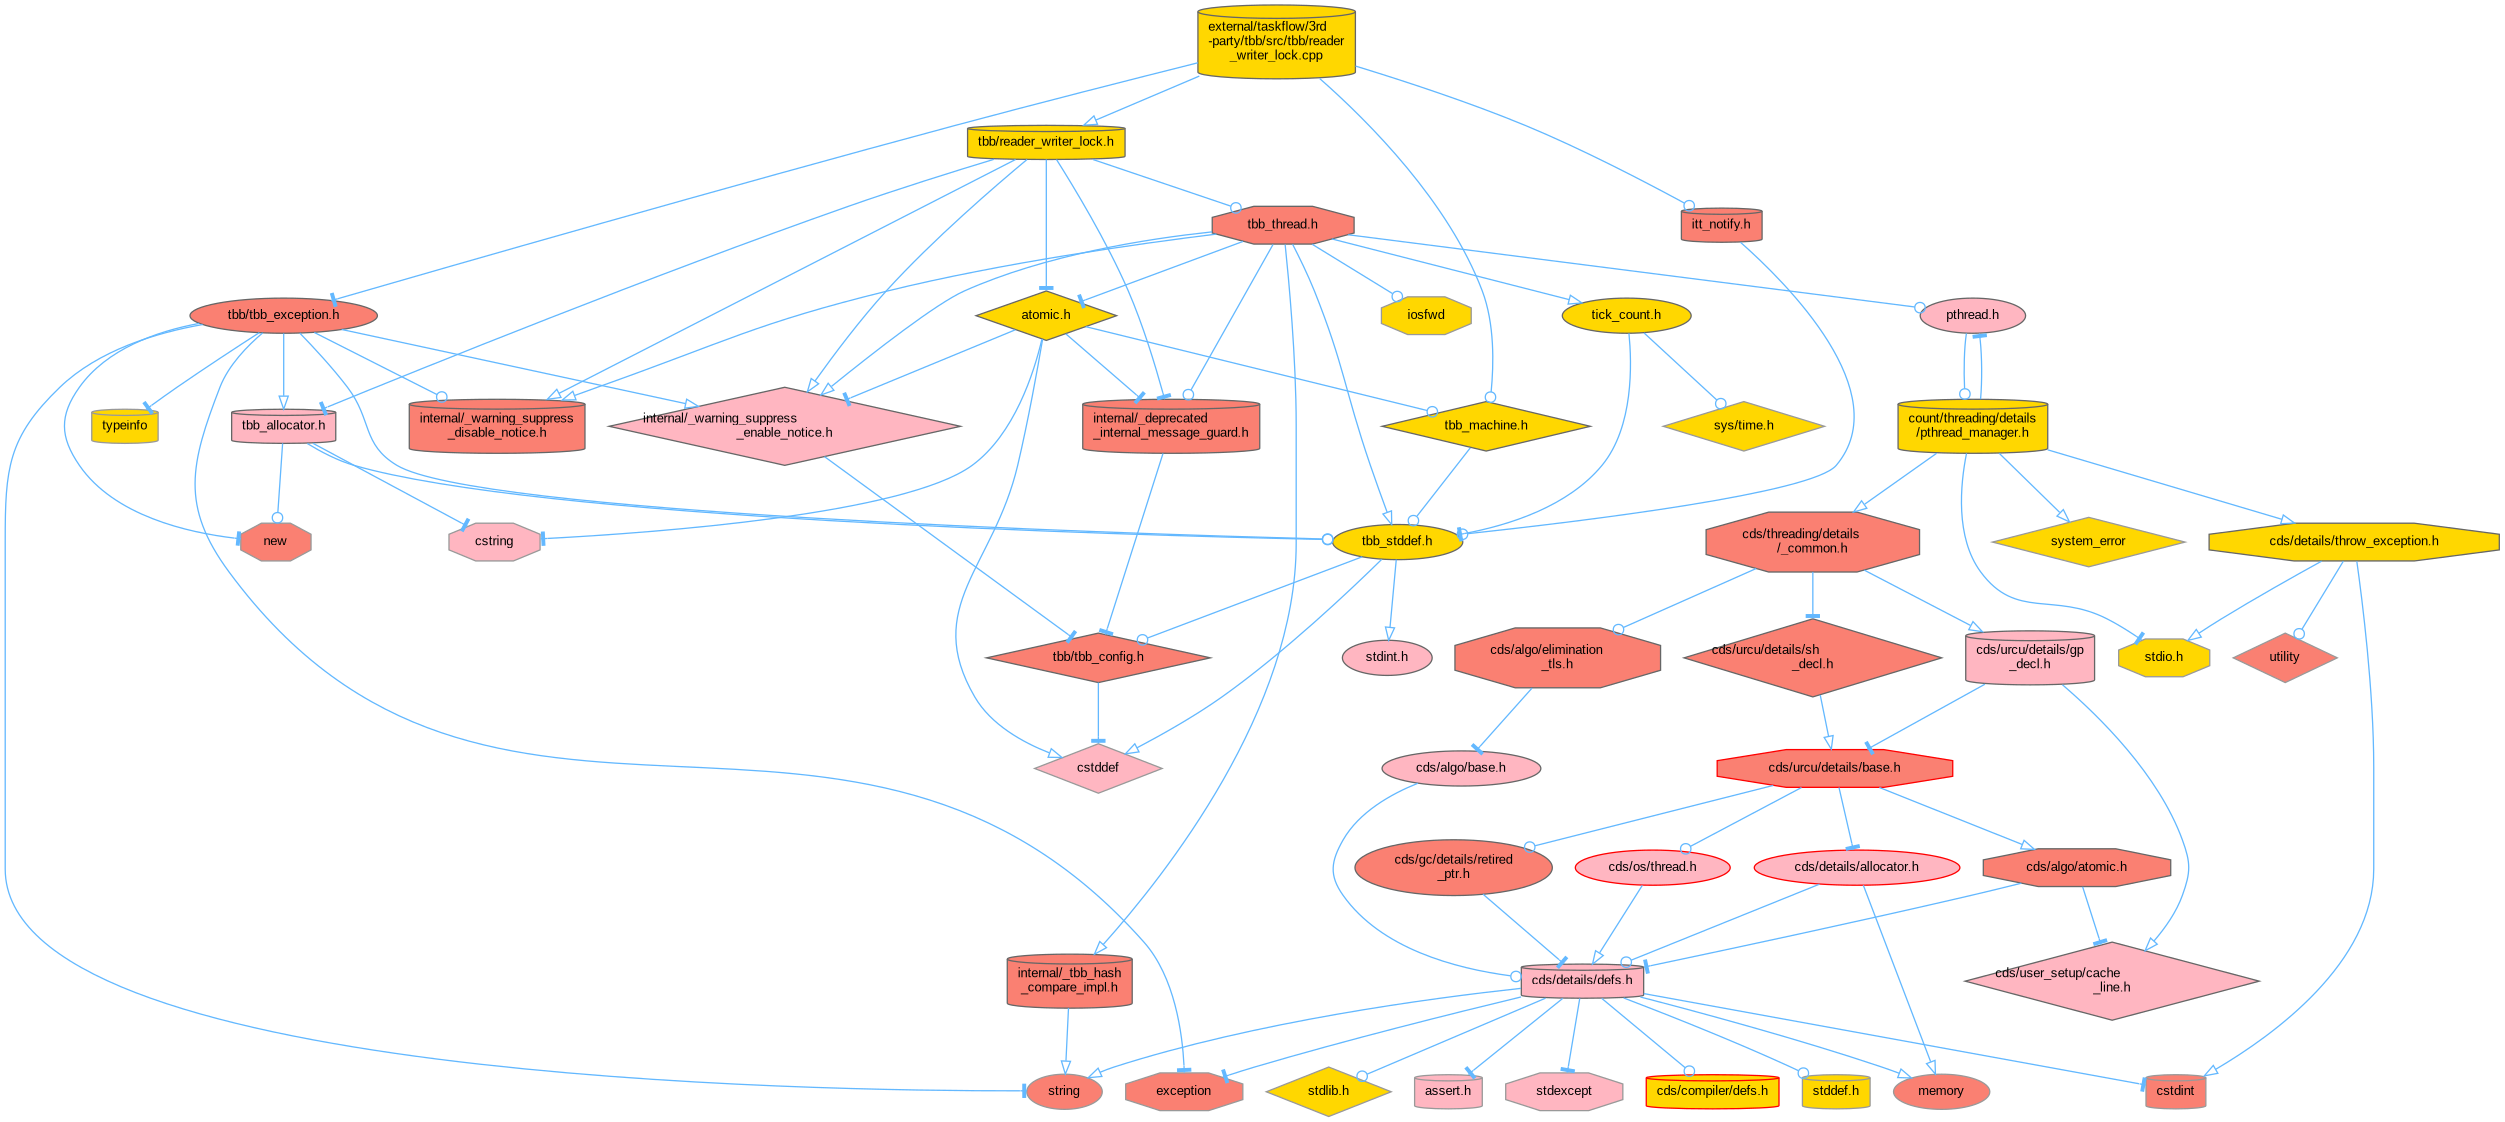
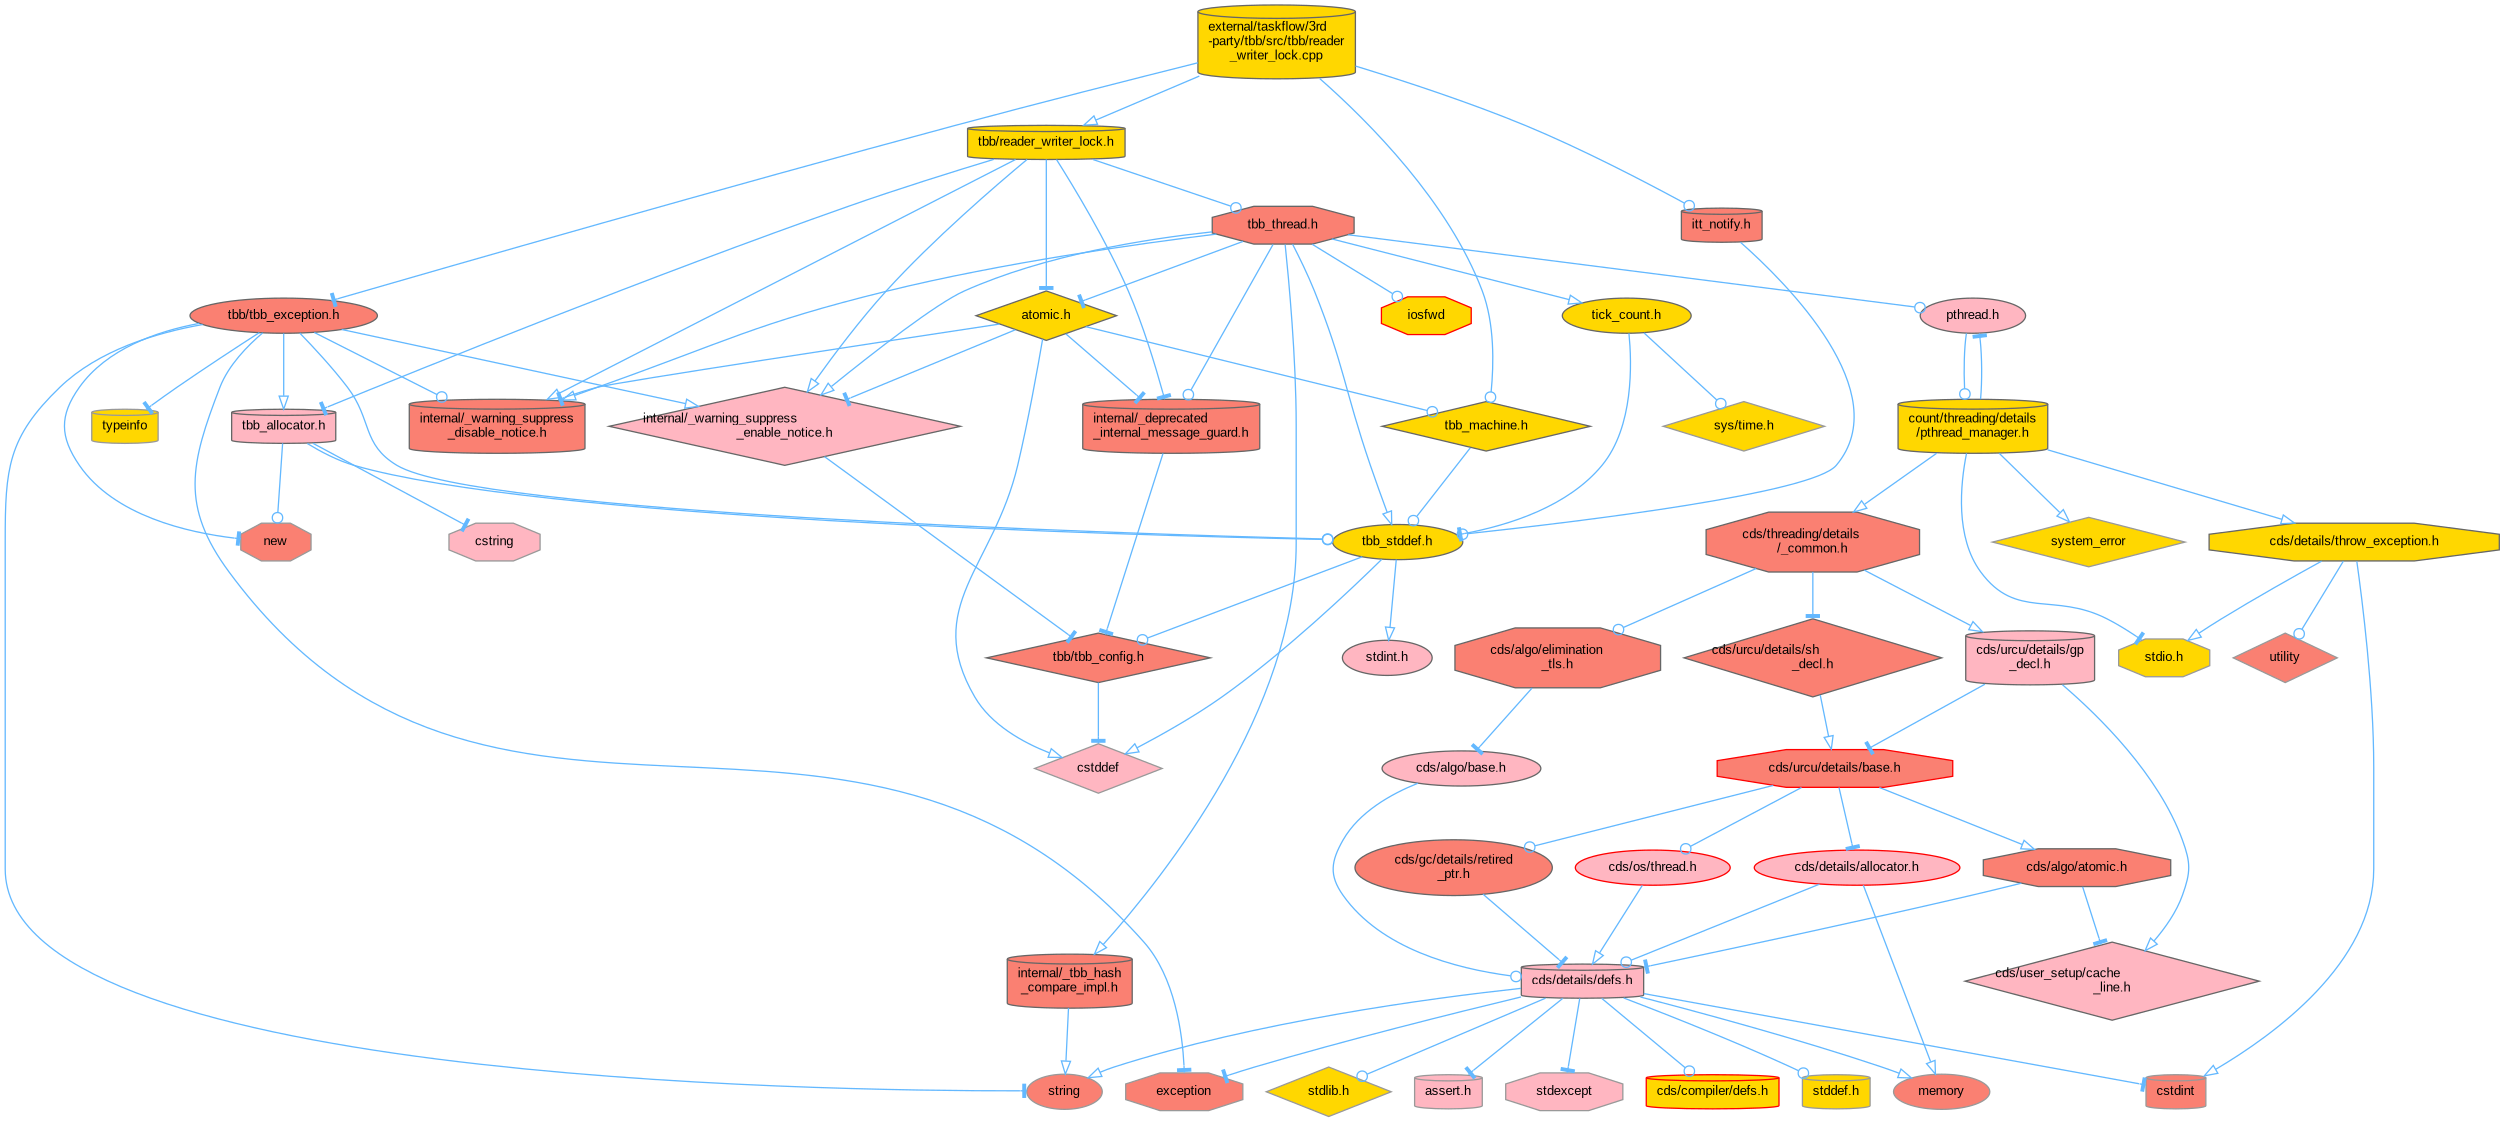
(1426, 316) -> (1426, 316)
(836, 509) -> (781, 357)
